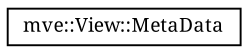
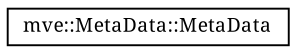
(124, 27) -> (148, 27)
